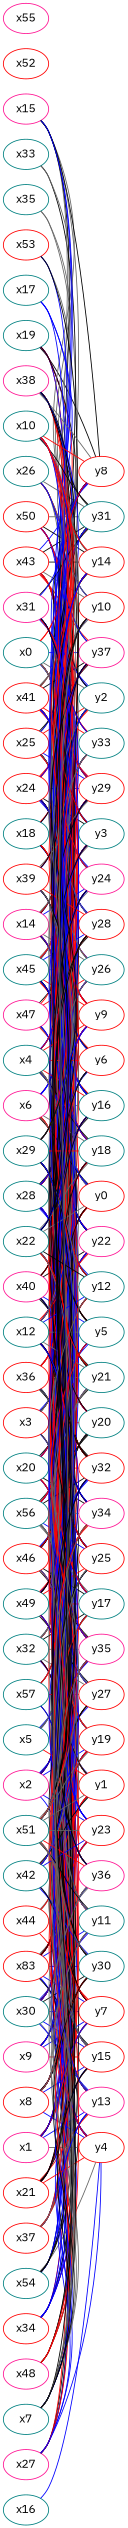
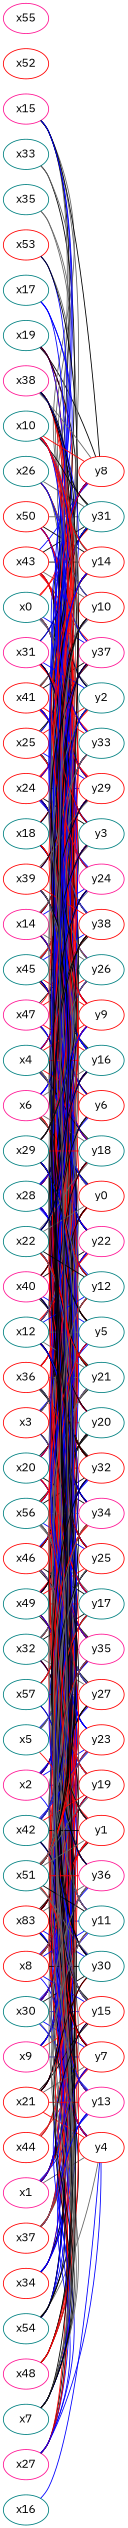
(102, 924) -> (102, 924)
(64, 1559) -> none
(64, 2080) -> none
